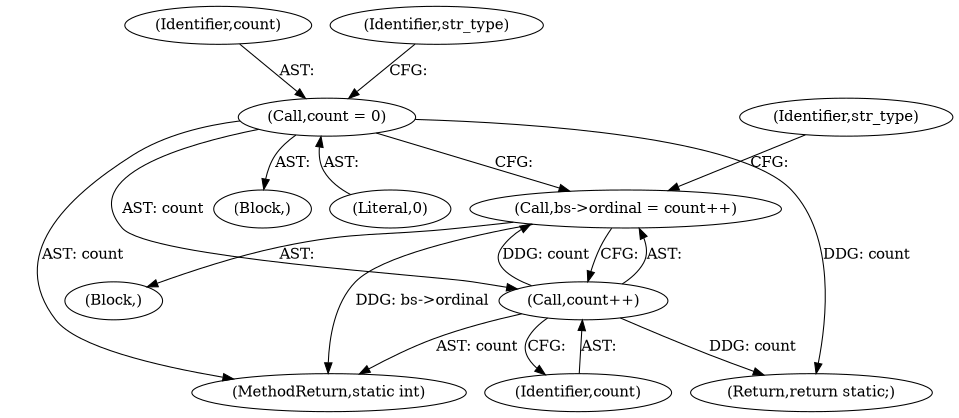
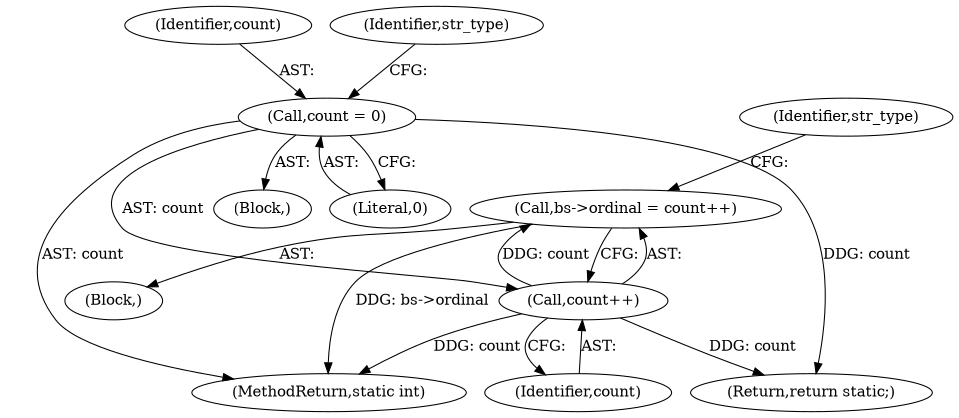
(468, 161) -> (369, 156)
(477, 347) -> (477, 347)
